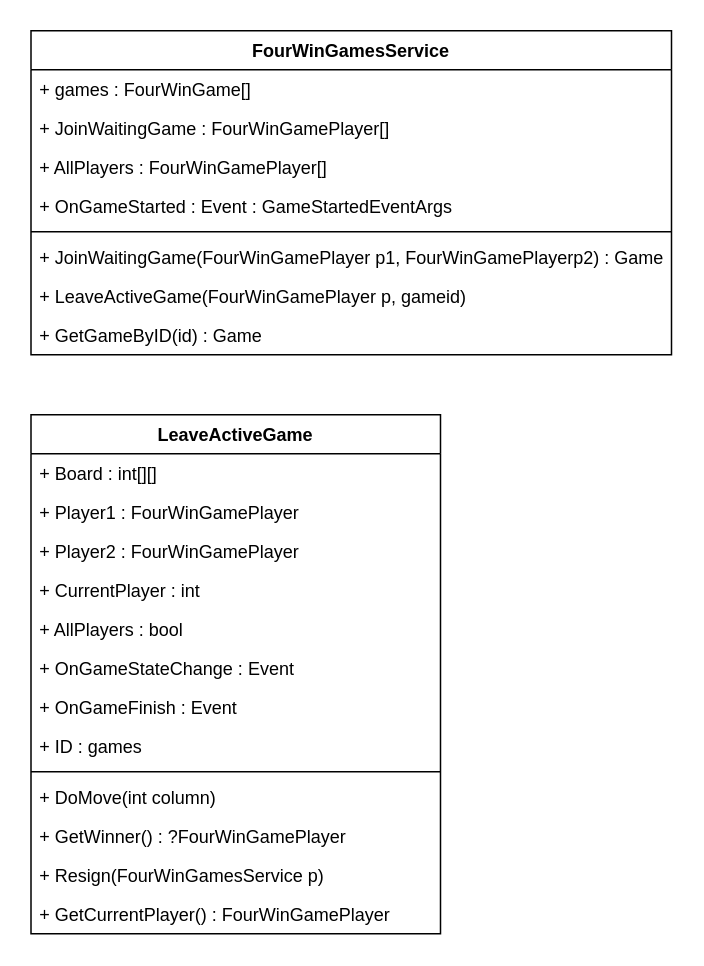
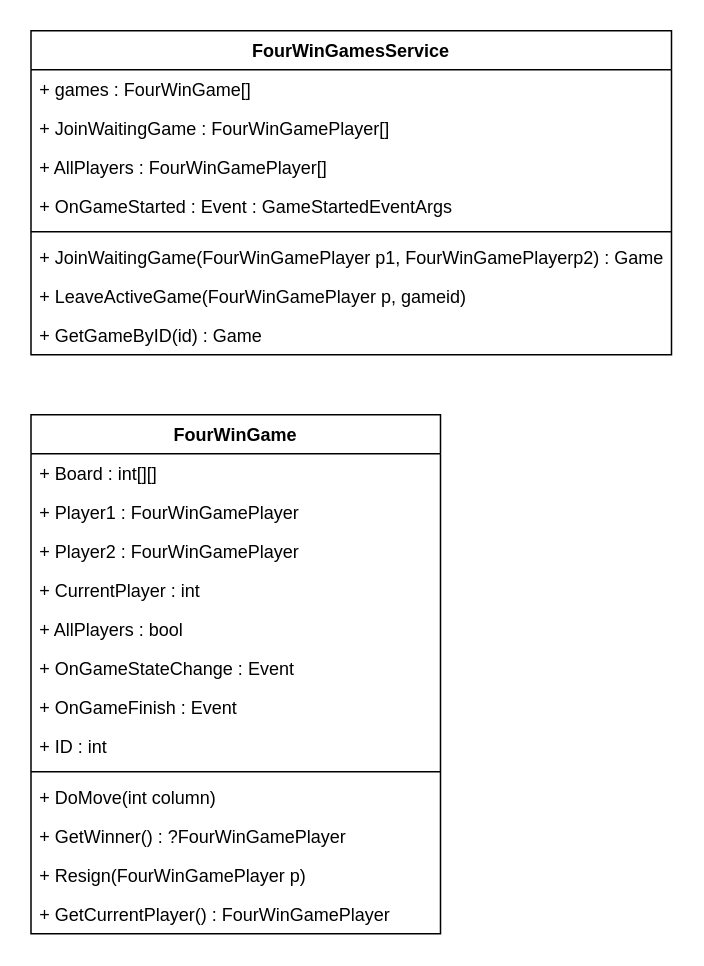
(235, 435) -> (235, 435)
(90, 747) -> (78, 747)
(184, 876) -> (173, 876)
